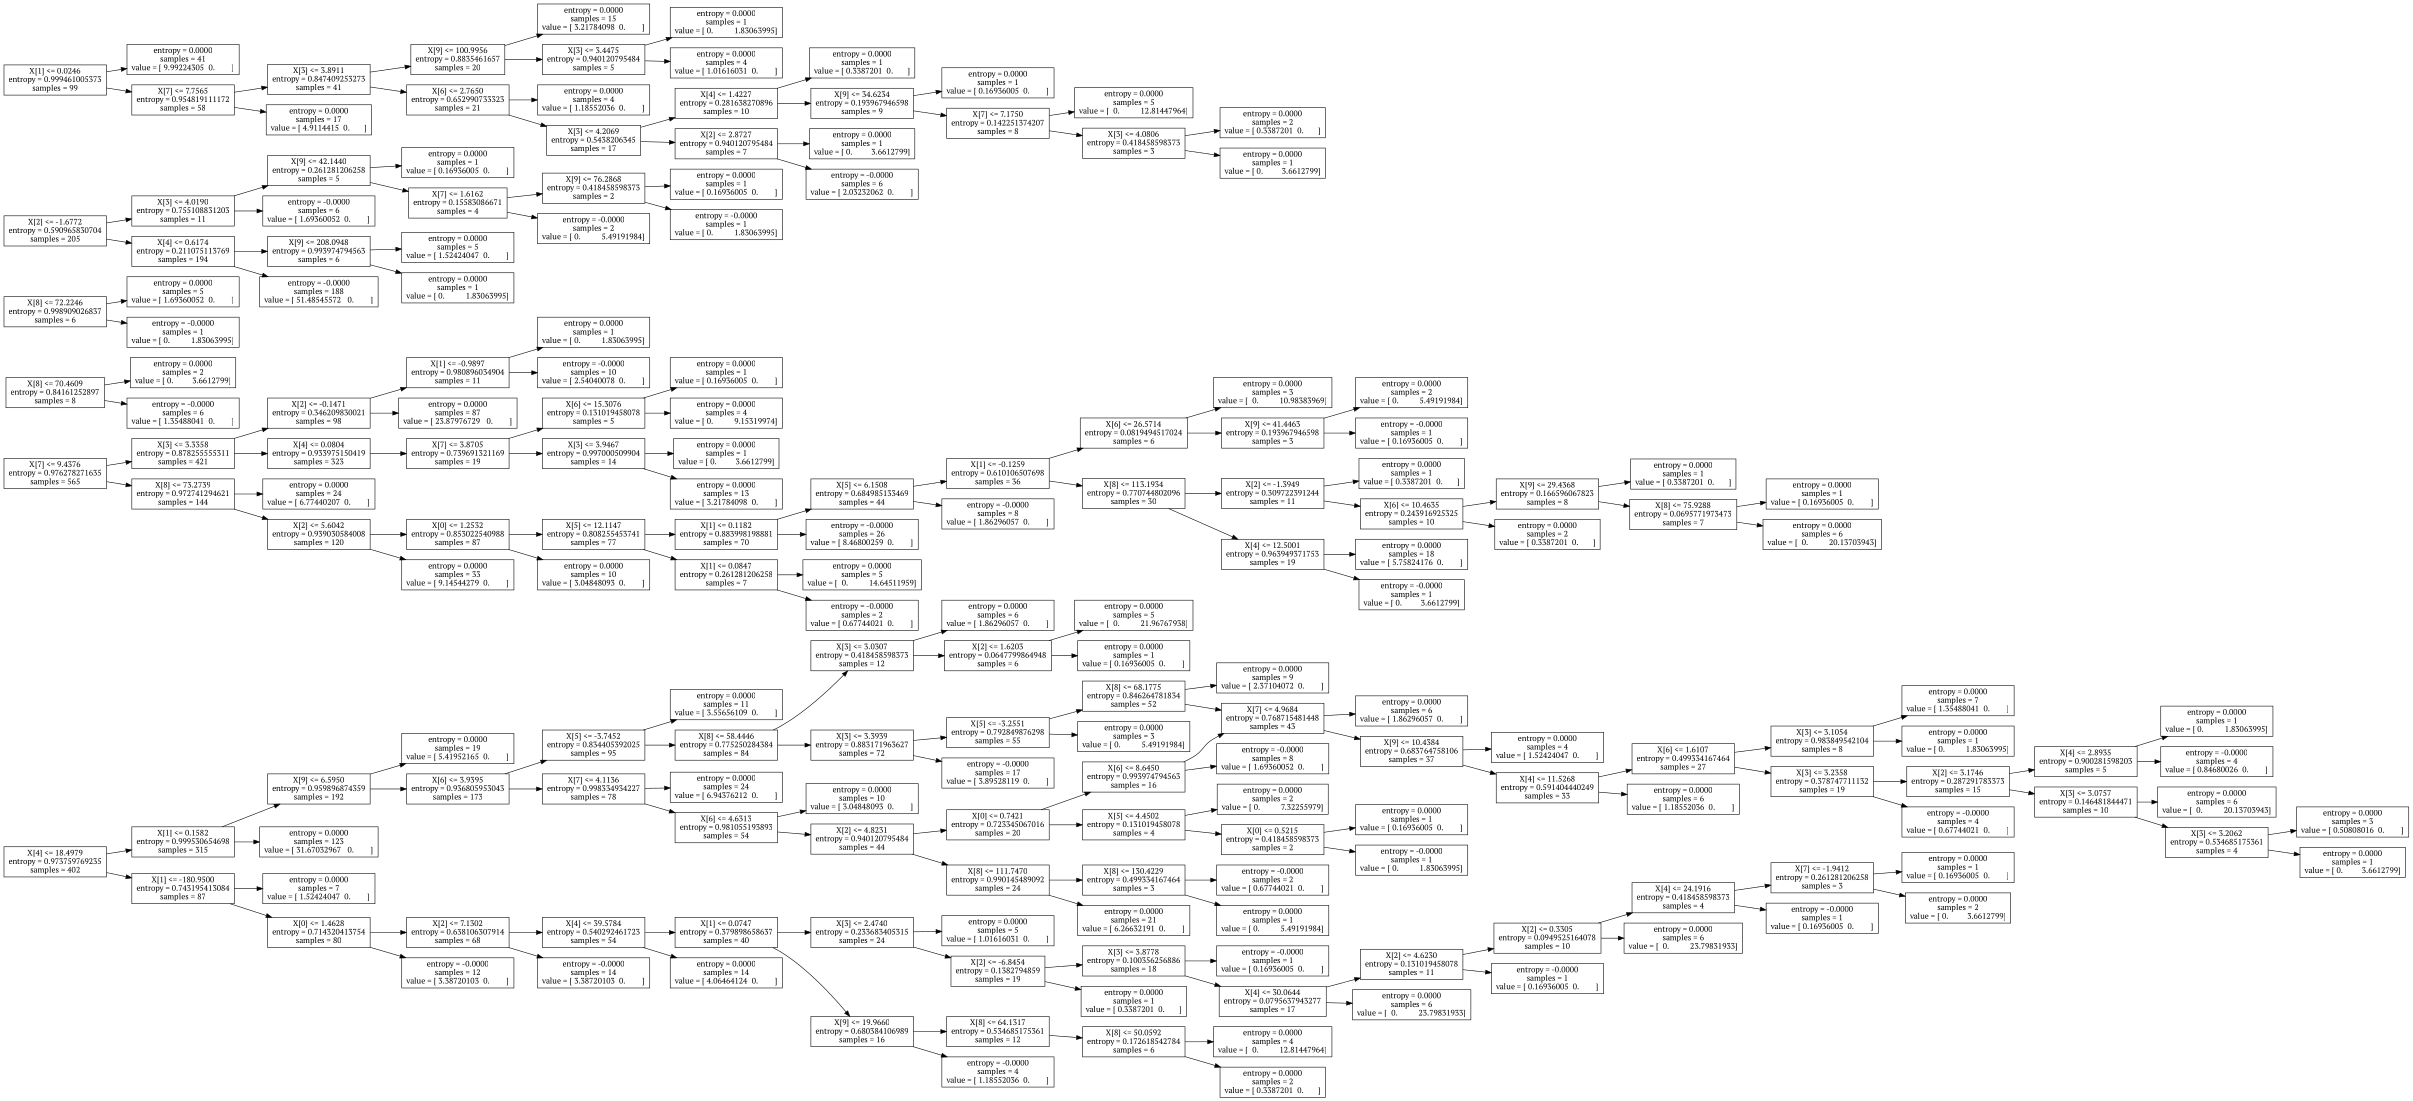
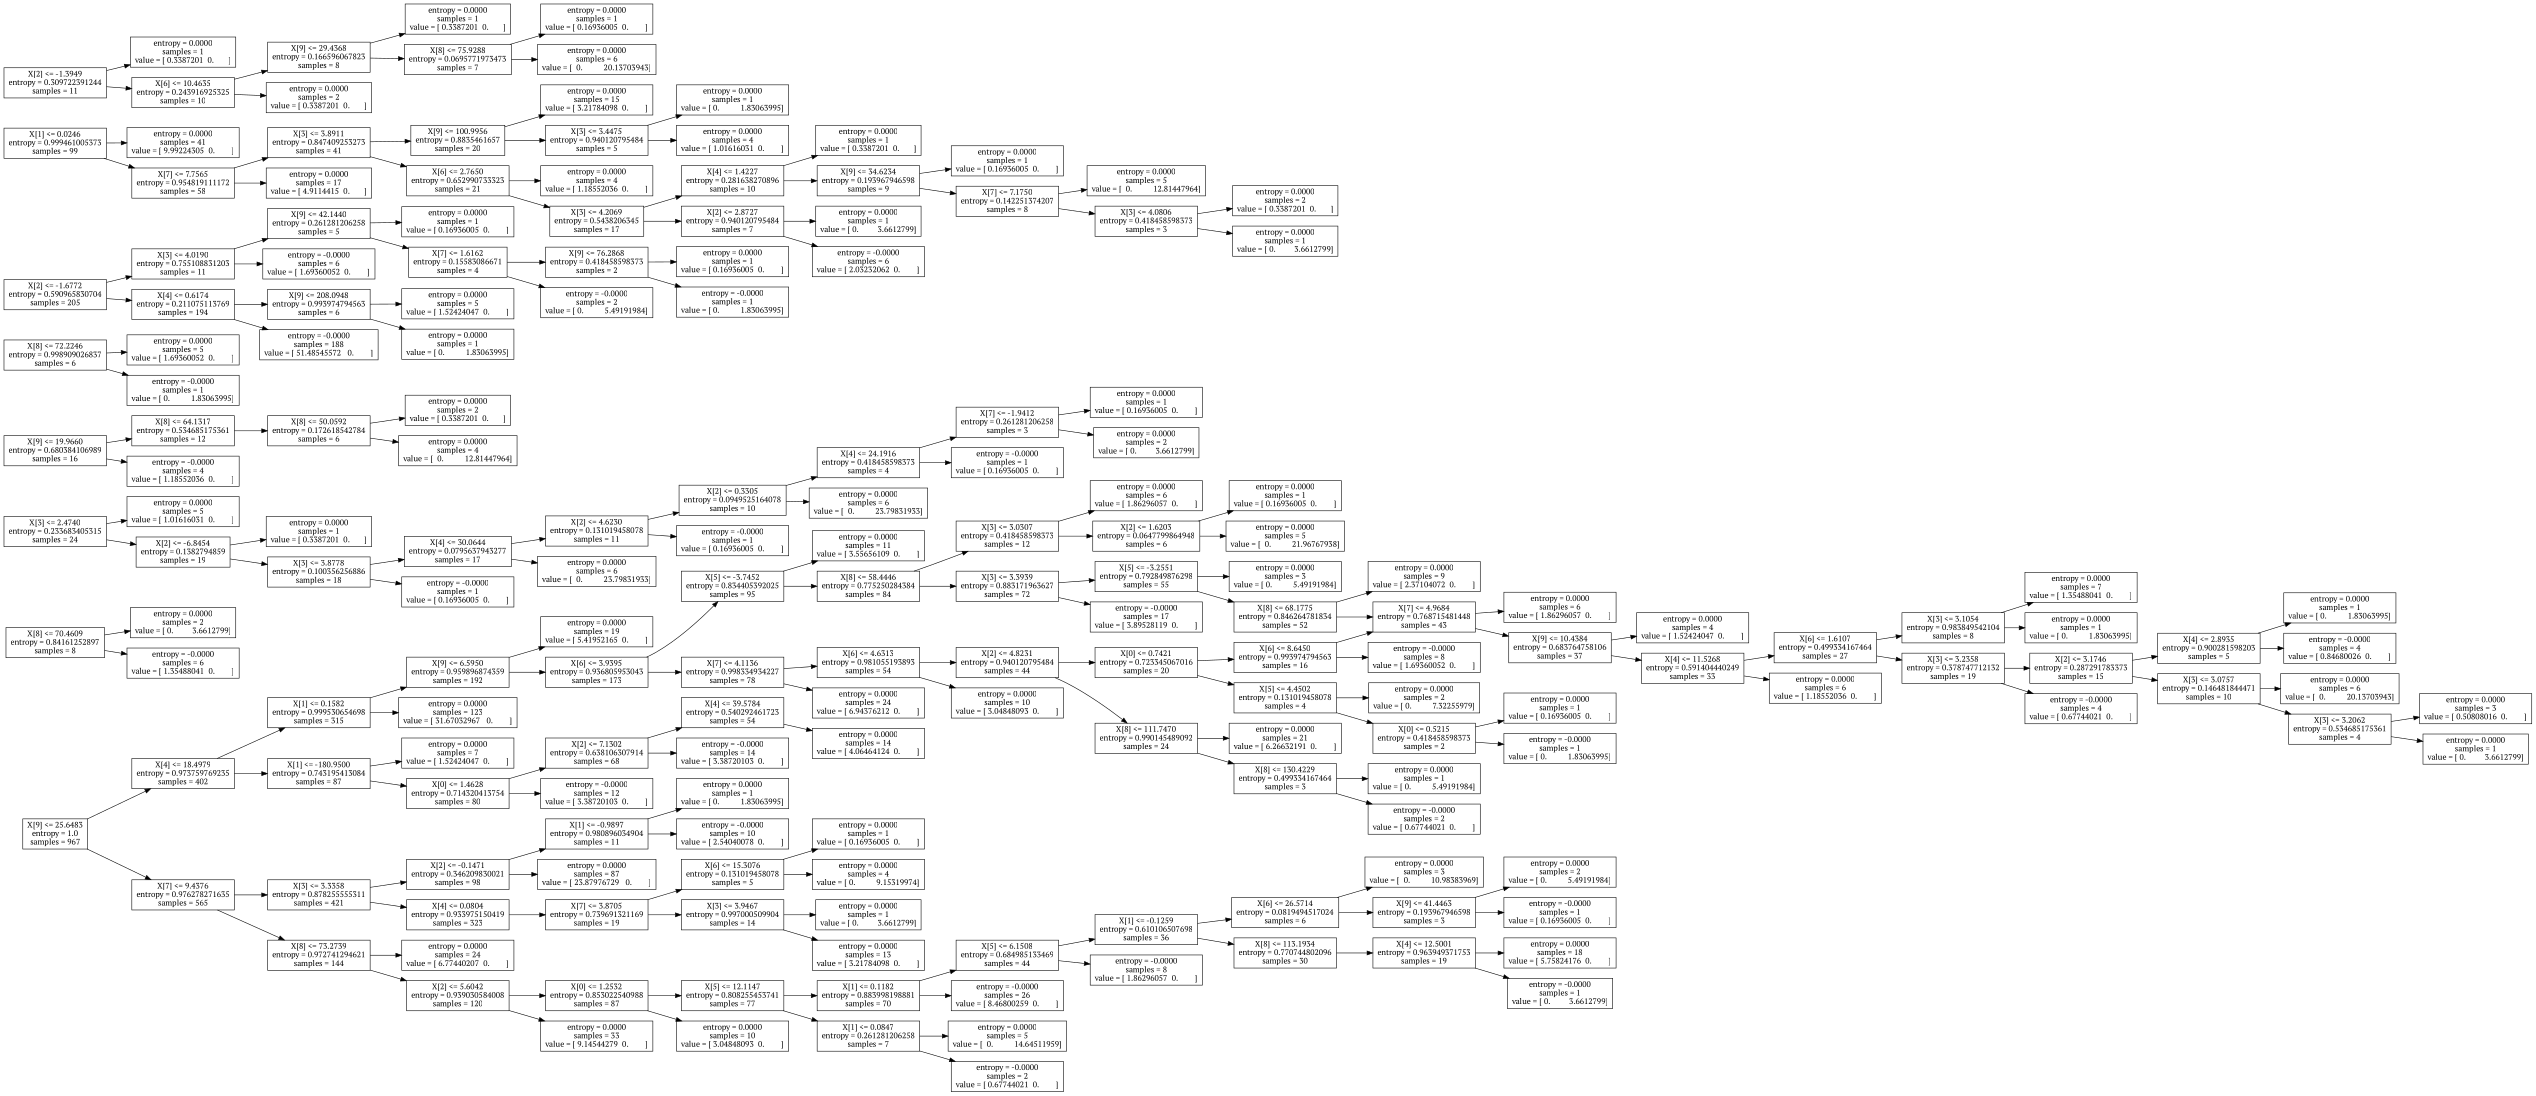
(1200, 493) -> none
(1822, 782) -> (1953, 668)
none -> (55, 834)
(726, 932) -> none
